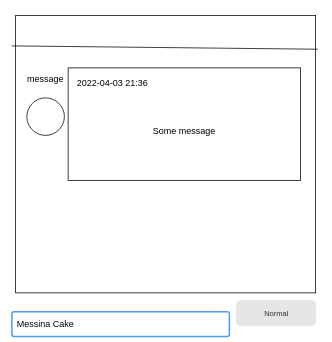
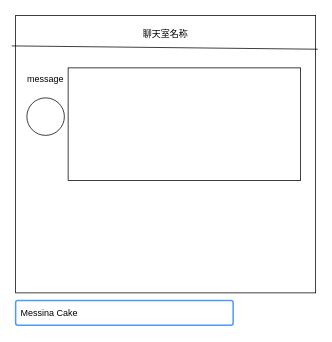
none -> (165, 34)
(180, 83) -> none
(184, 132) -> none
(276, 313) -> none
(120, 324) -> (124, 313)
